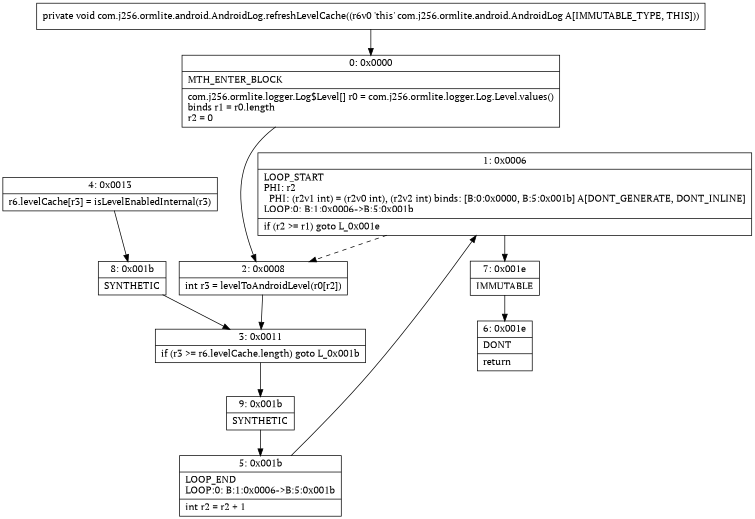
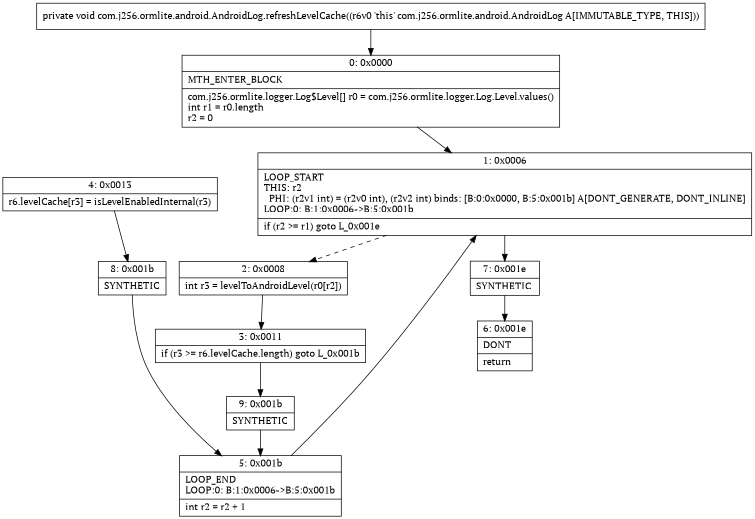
(232, 108) -> (226, 108)
(241, 186) -> (431, 138)
(281, 188) -> (284, 188)
(505, 286) -> (504, 286)
(193, 310) -> (155, 383)
